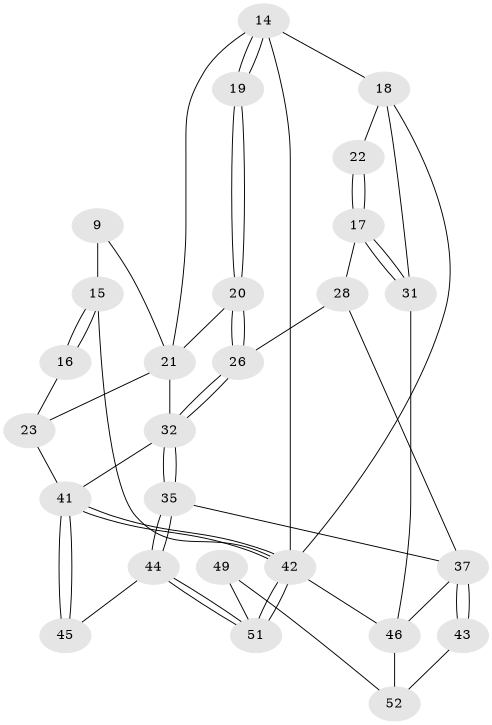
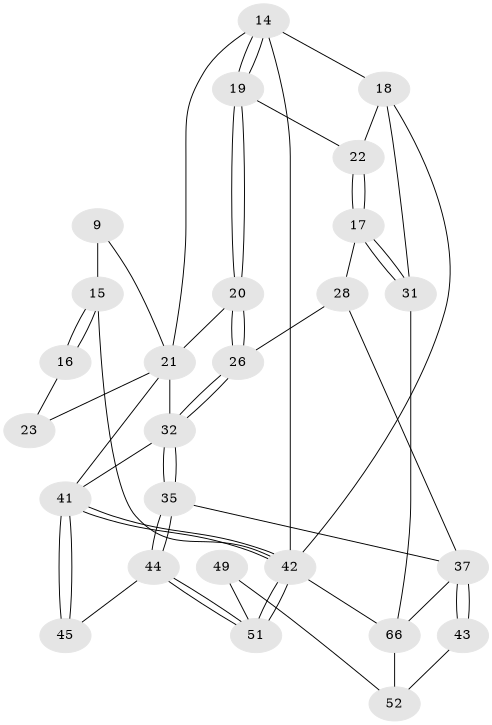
none -> (298, 123)
(47, 465) -> (118, 431)
(395, 636) -> (395, 636)
